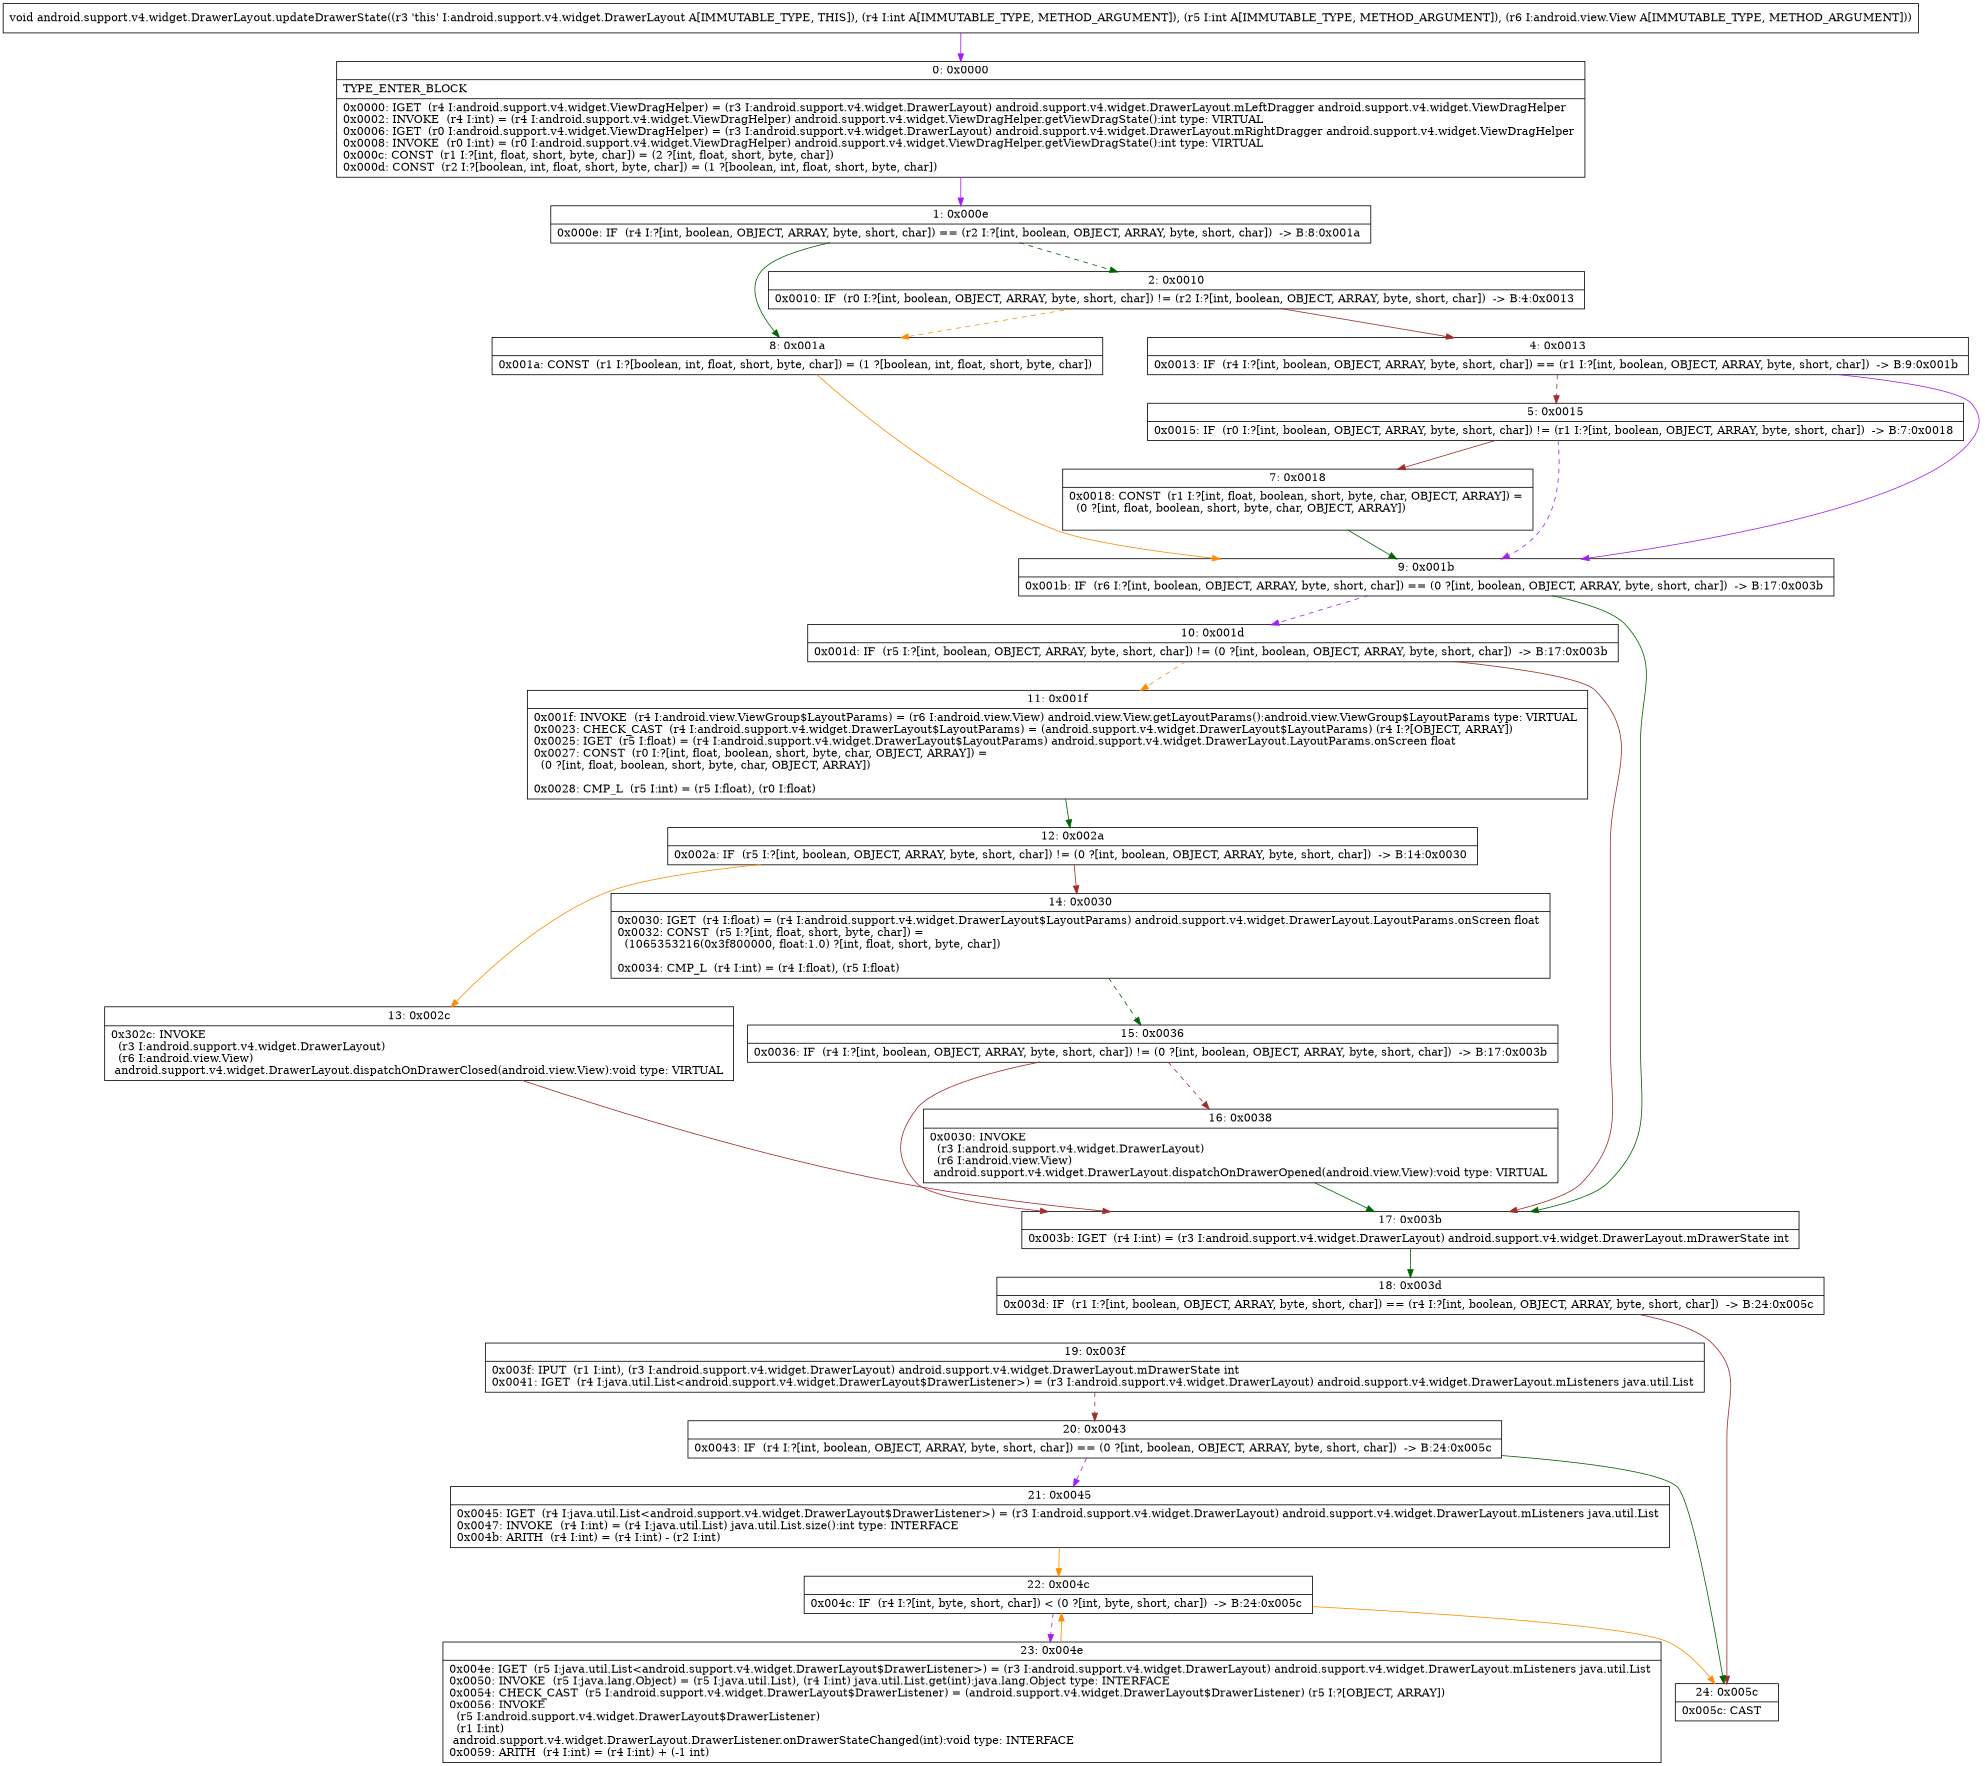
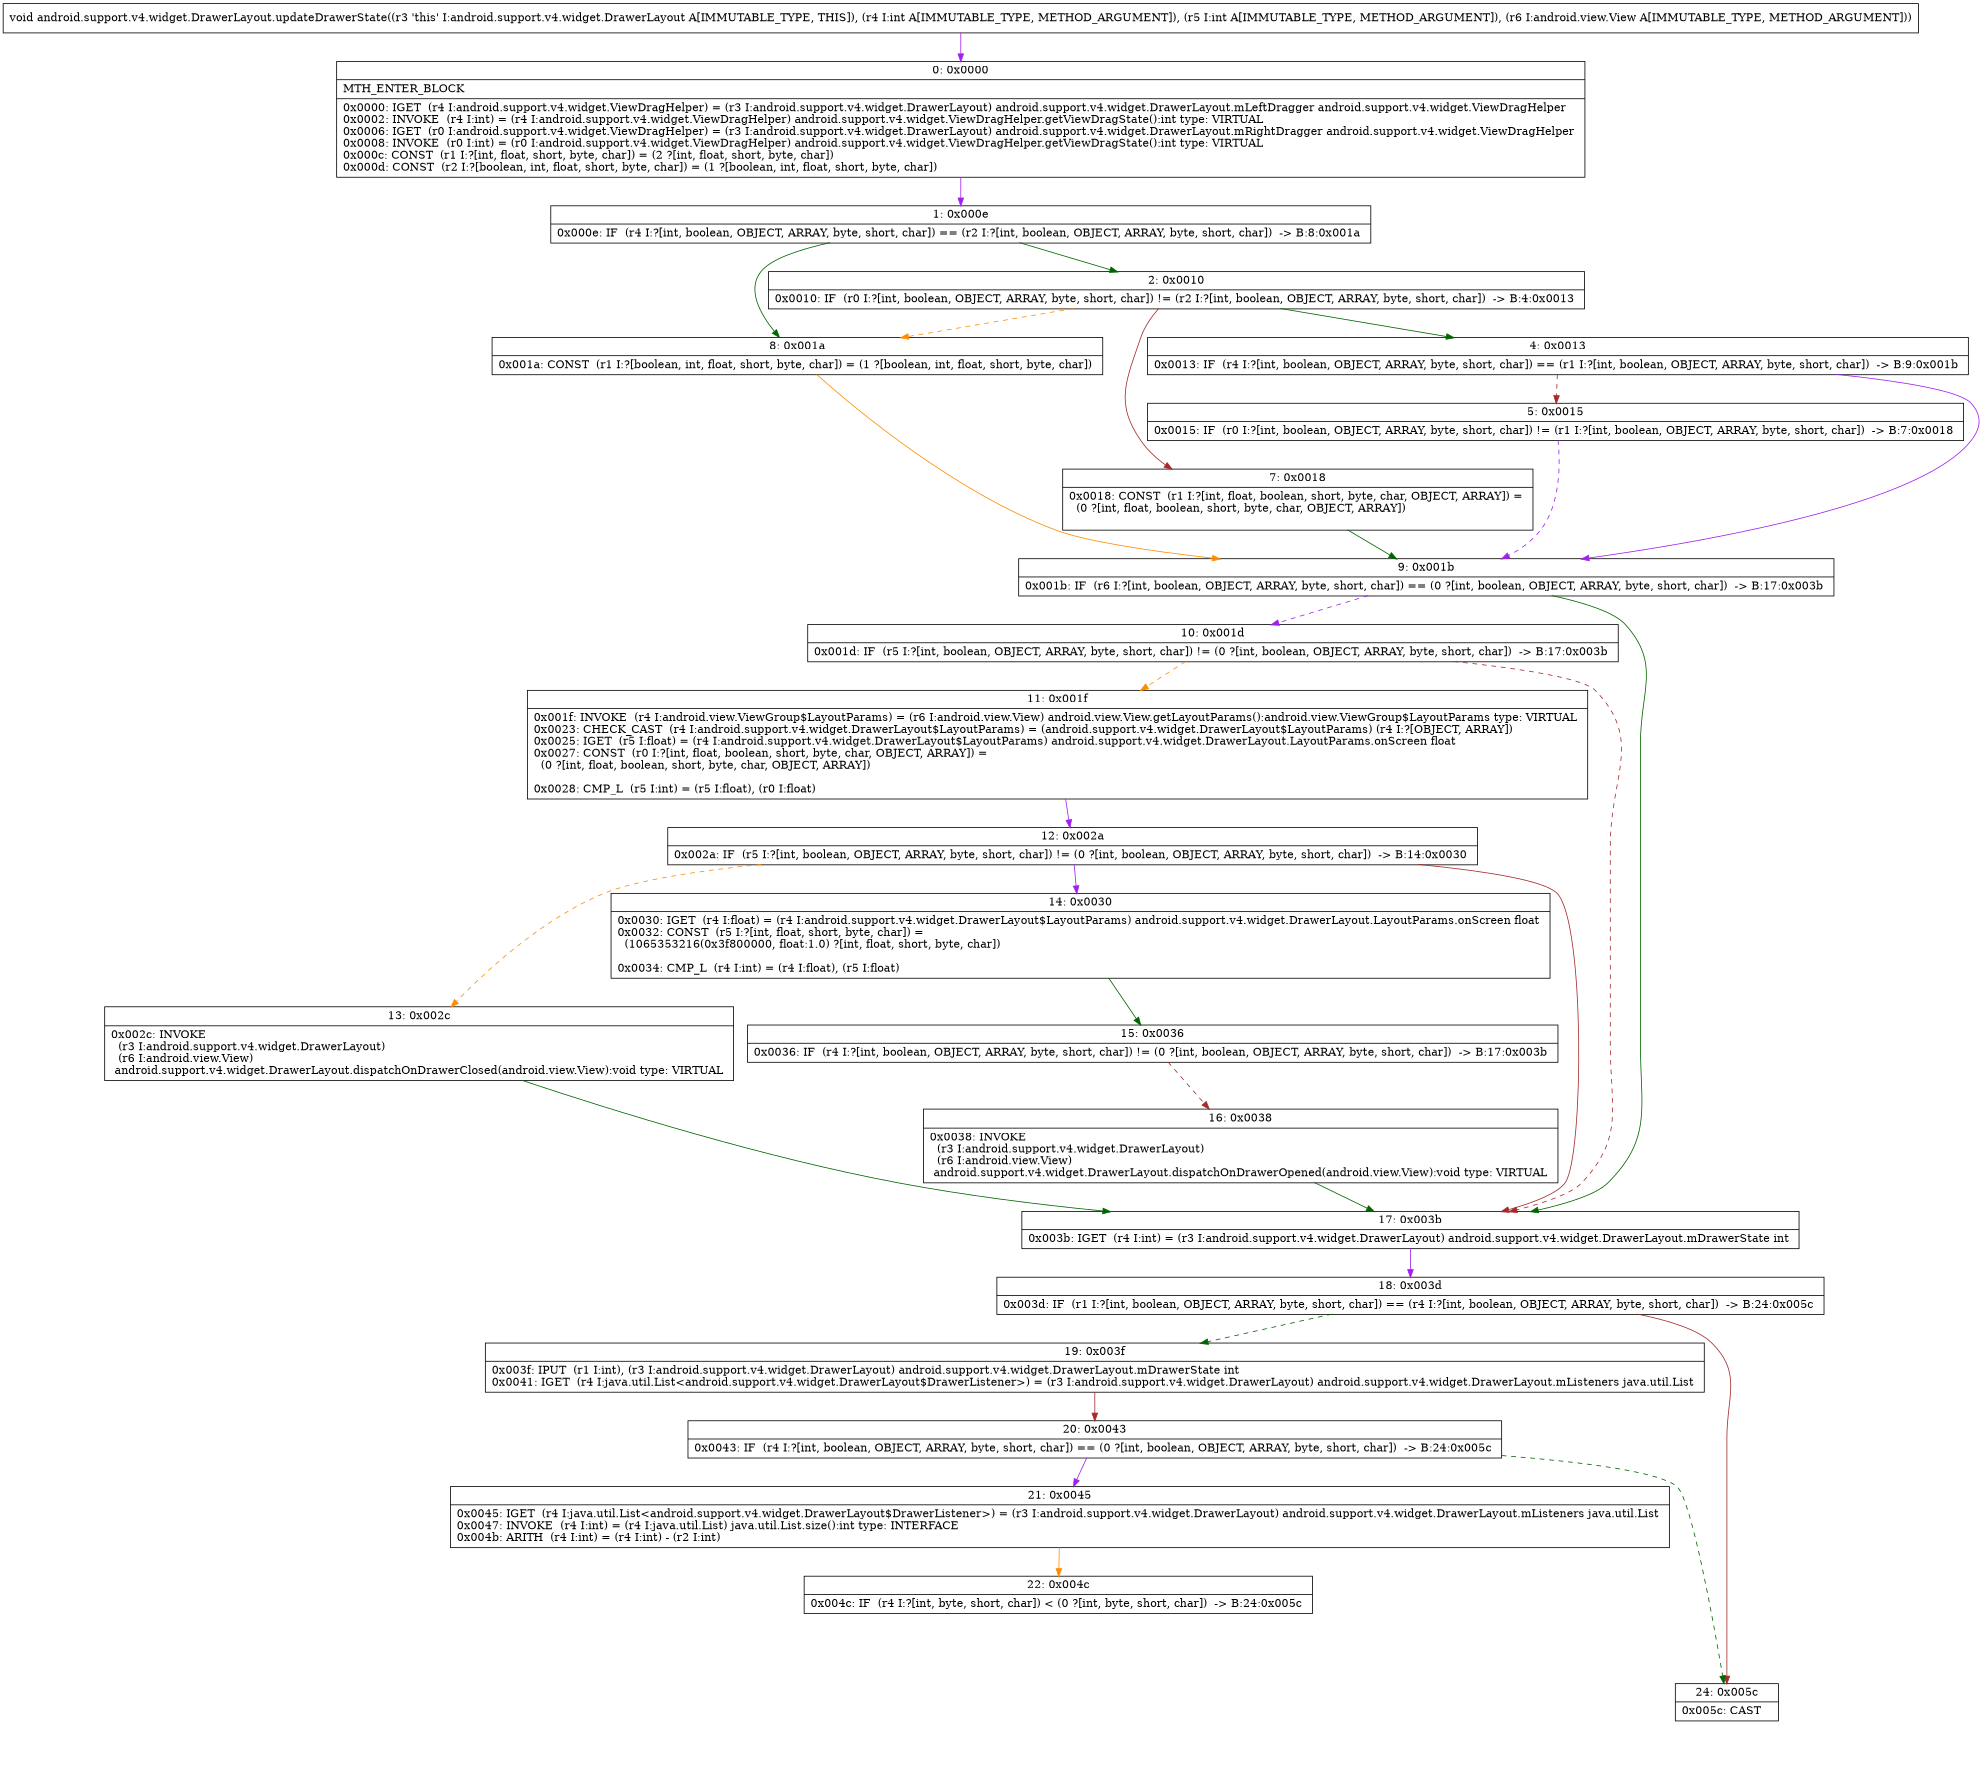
(405, 89) -> (404, 89)
(1065, 256) -> (1065, 256)
(1363, 322) -> (1363, 322)
(1451, 454) -> (1126, 390)
(1067, 809) -> (1067, 809)
(1075, 875) -> (1075, 875)
(593, 898) -> (593, 898)
(1610, 900) -> (1610, 900)
(1122, 998) -> (1122, 998)
(163, 1035) -> (163, 1035)
(982, 1137) -> (982, 1137)
(901, 1143) -> (1577, 997)
(808, 1163) -> (808, 1163)
(1410, 1259) -> (1410, 1259)
none -> (1270, 1328)
(1095, 1403) -> (1095, 1403)
(1082, 1469) -> (1082, 1469)
(1681, 1494) -> (1681, 1494)
(1519, 1620) -> none
(1052, 1702) -> none
